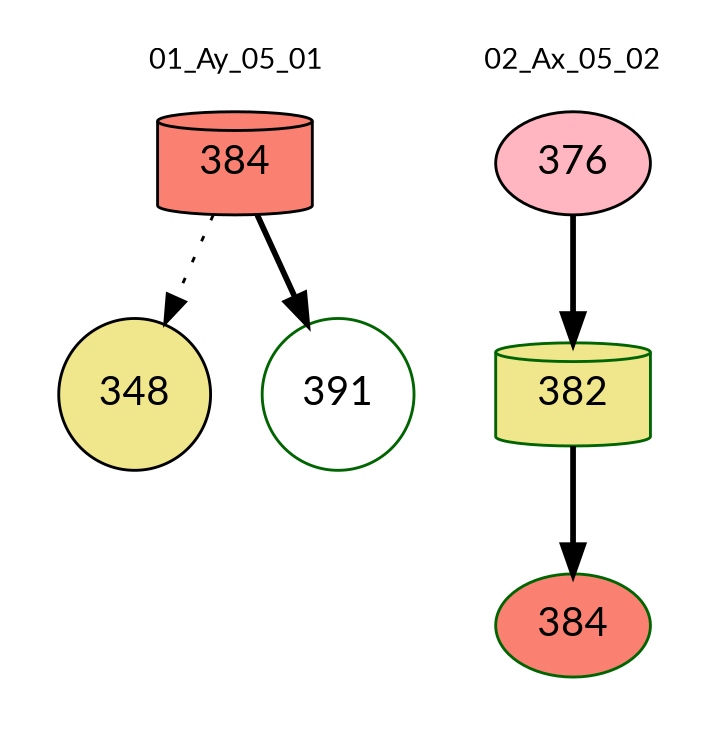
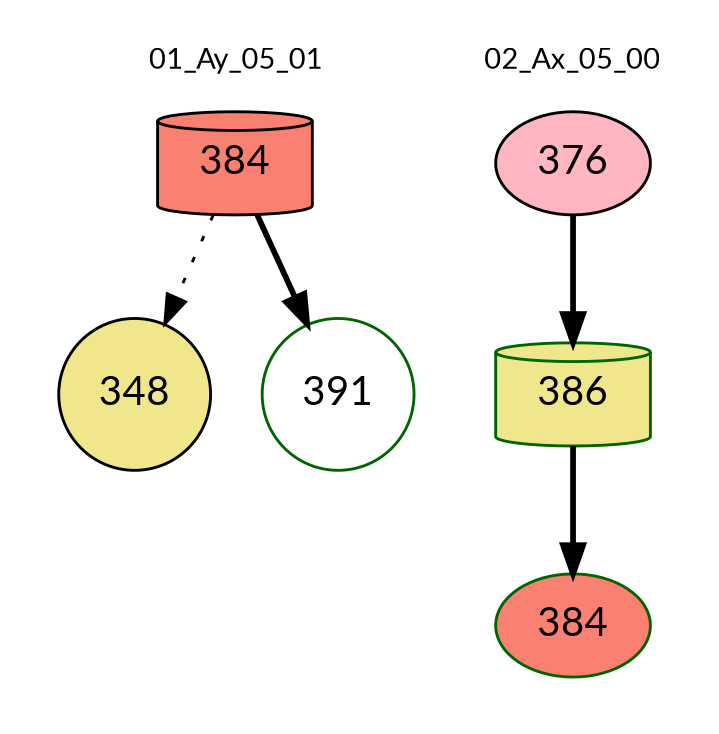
(573, 62) -> (573, 62)
(573, 394) -> (573, 394)
